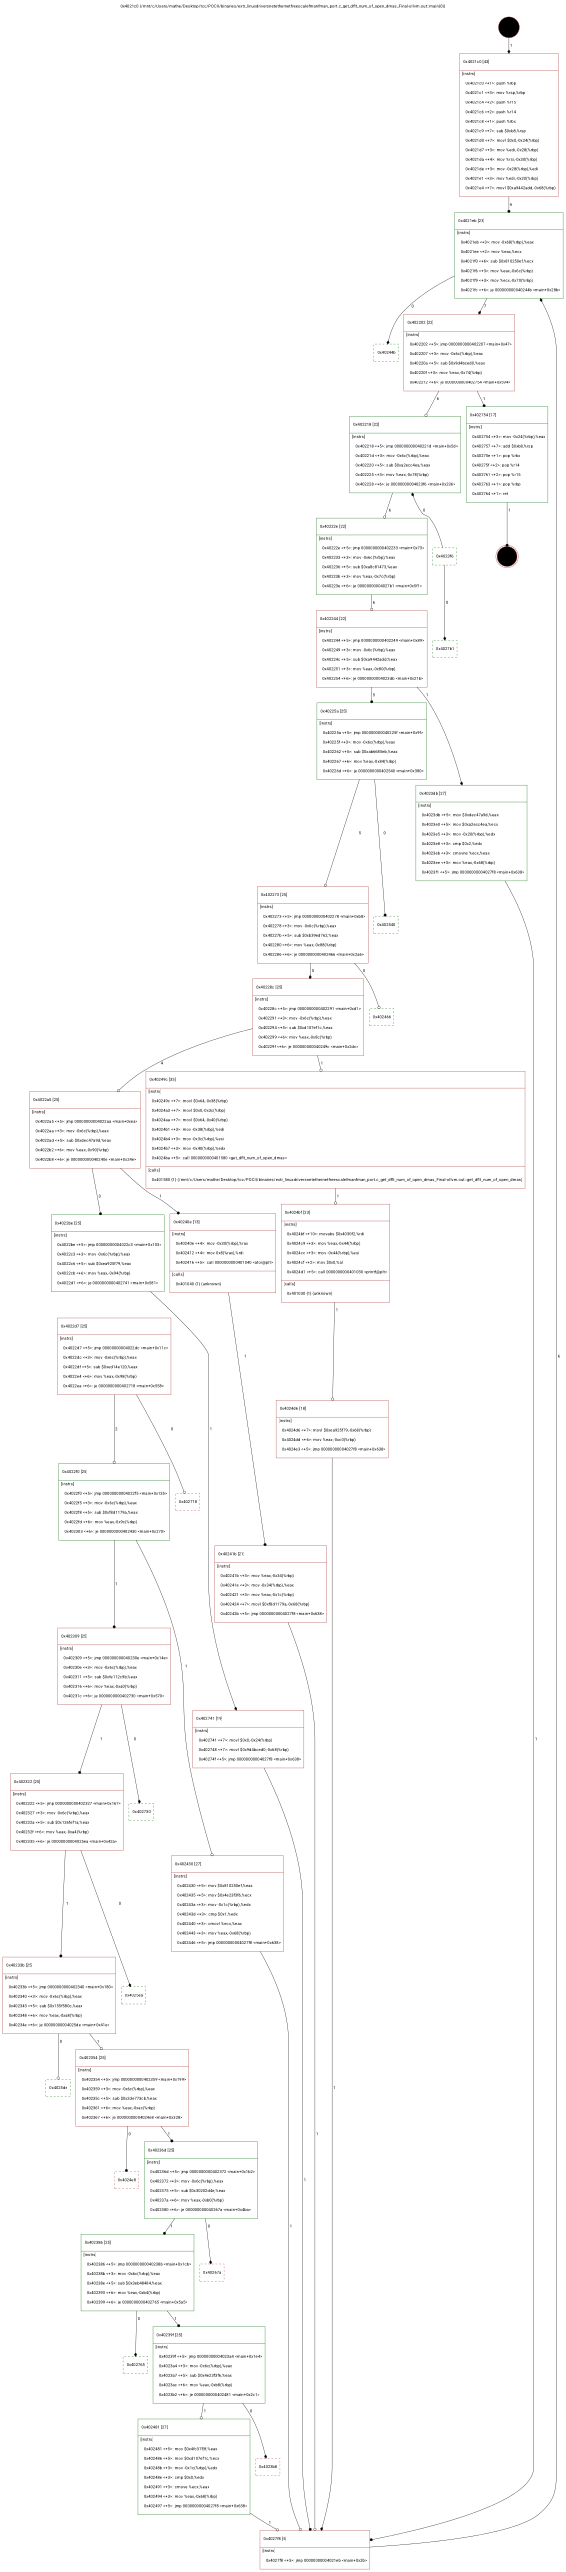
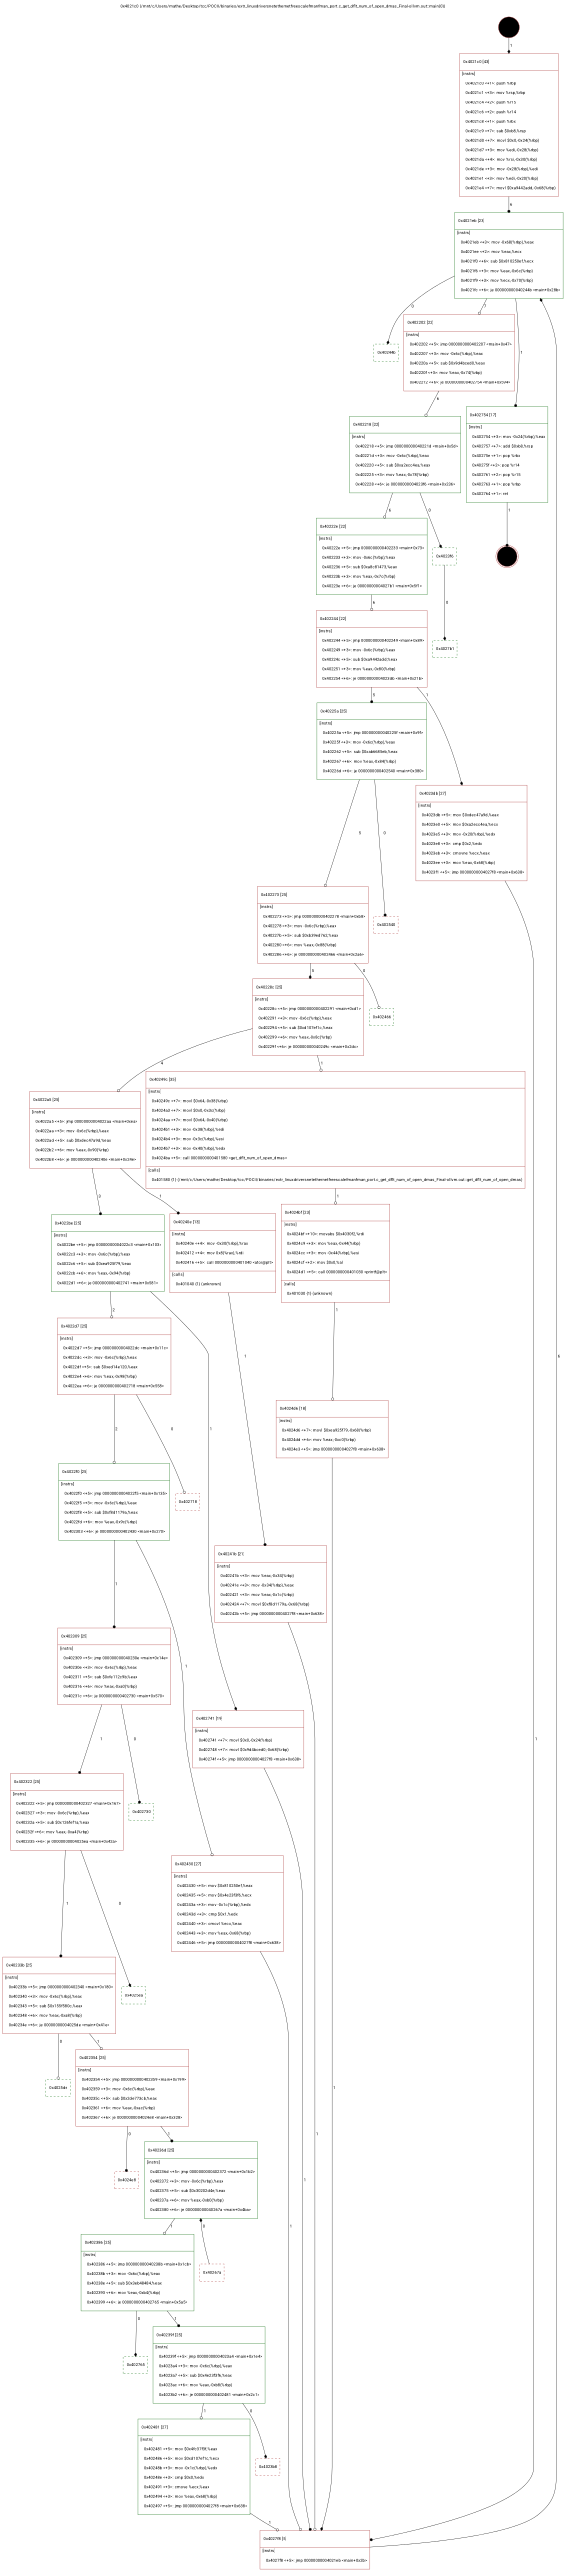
(483, 305) -> (483, 305)
(480, 398) -> (519, 351)
(431, 520) -> (430, 519)
(471, 833) -> (471, 833)
(386, 925) -> (386, 925)
none -> (111, 1304)
(130, 1753) -> (130, 1753)
(170, 2225) -> (170, 2225)
(208, 2239) -> (204, 2243)
